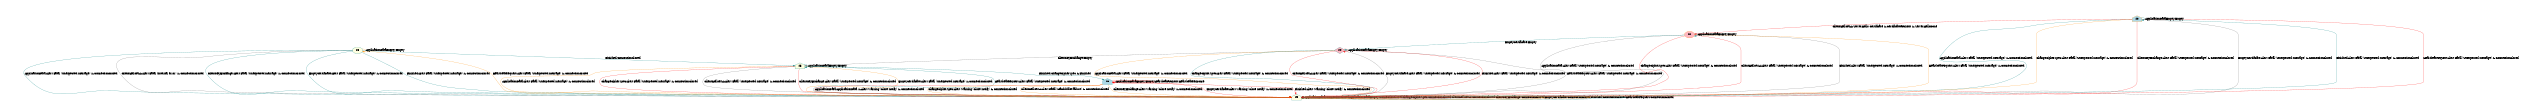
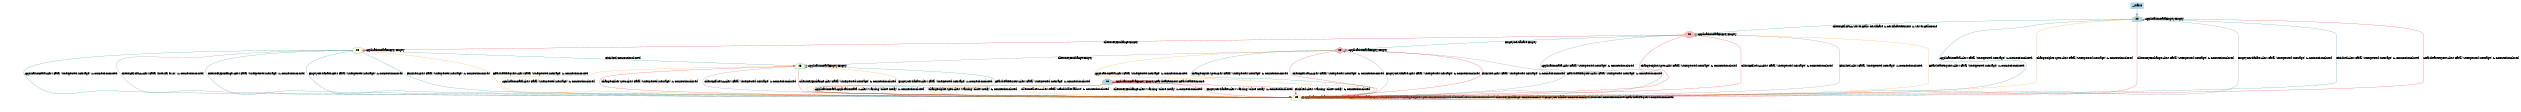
none -> (2137, 6)
(1914, 23) -> (1914, 23)
none -> (1024, 43)
(954, 70) -> none
